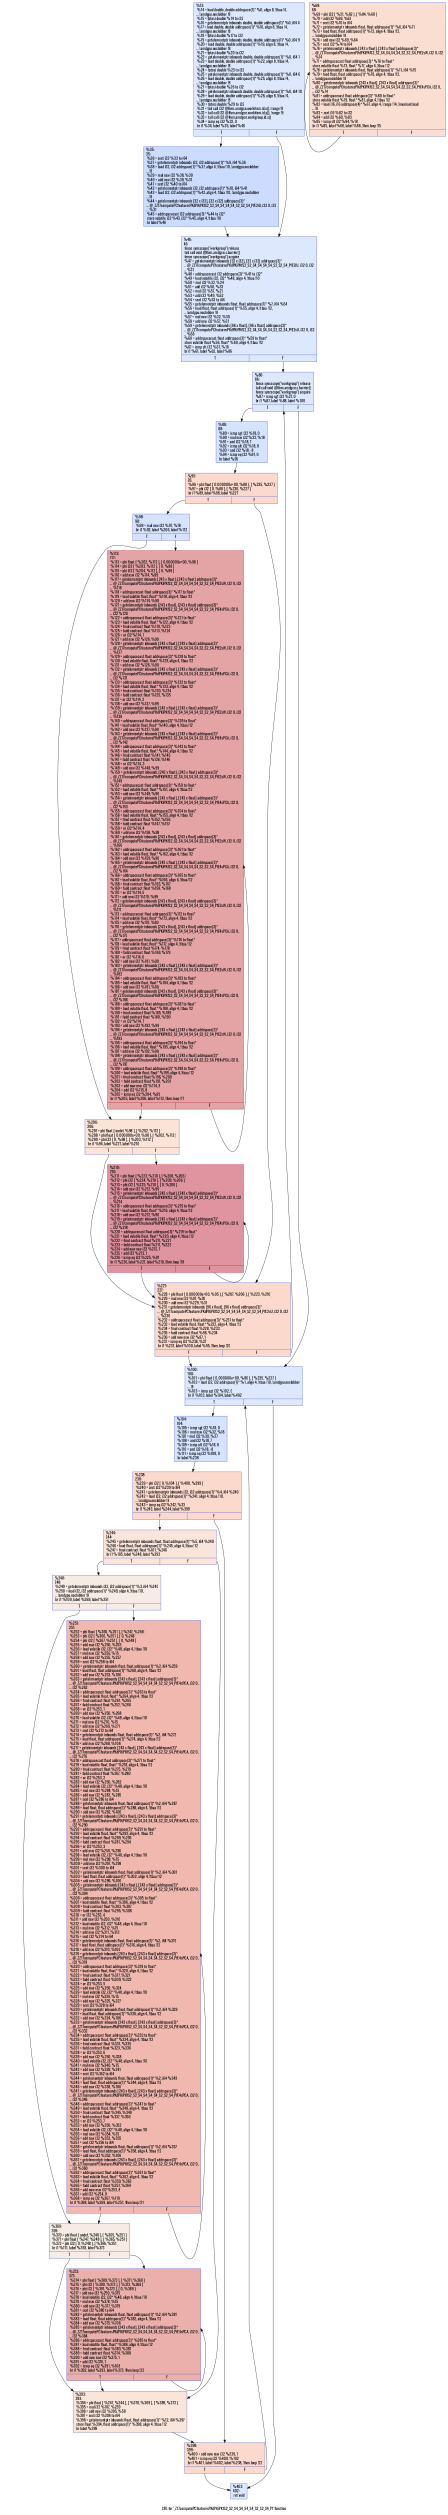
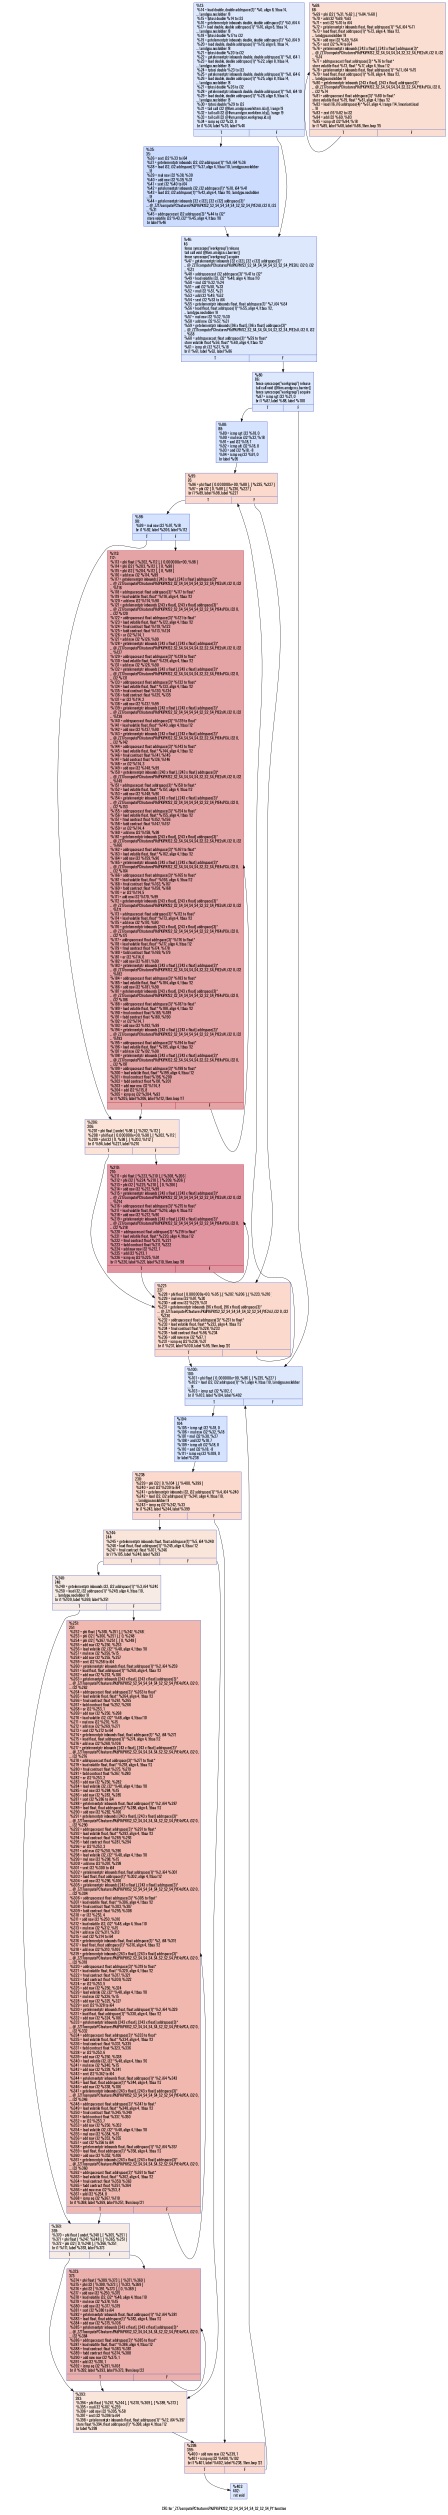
(285, 884) -> (257, 961)
(273, 1952) -> none
